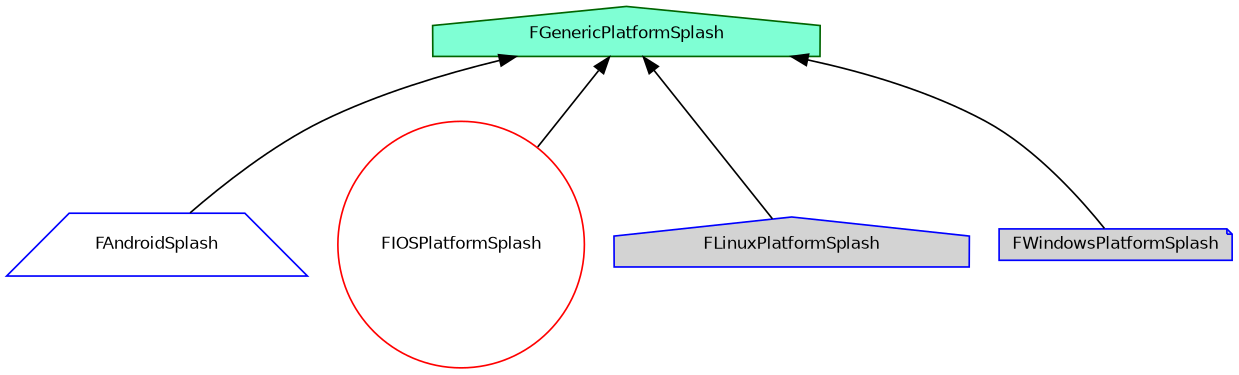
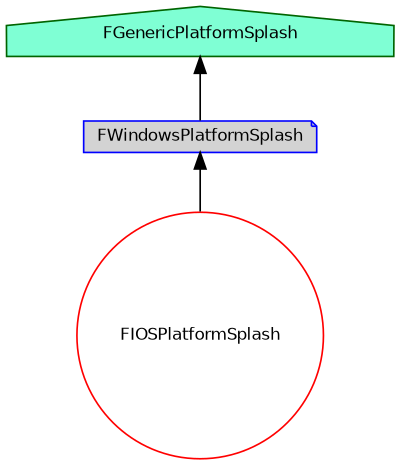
(568, 109) -> (200, 190)
(157, 245) -> none
(792, 245) -> none
